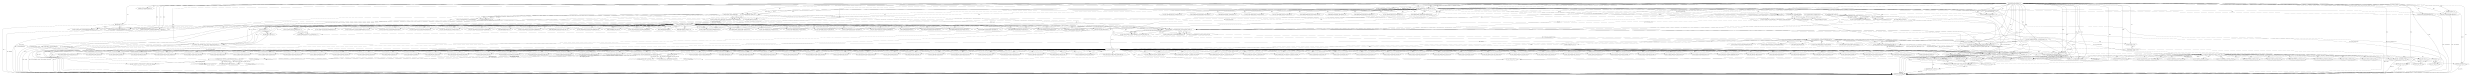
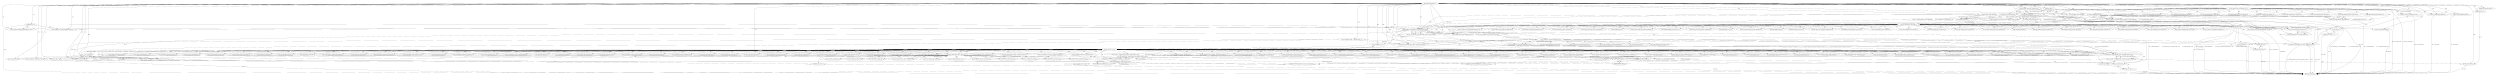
(2062, 12) -> (1381, 6)
(2140, 55) -> (1033, 51)
